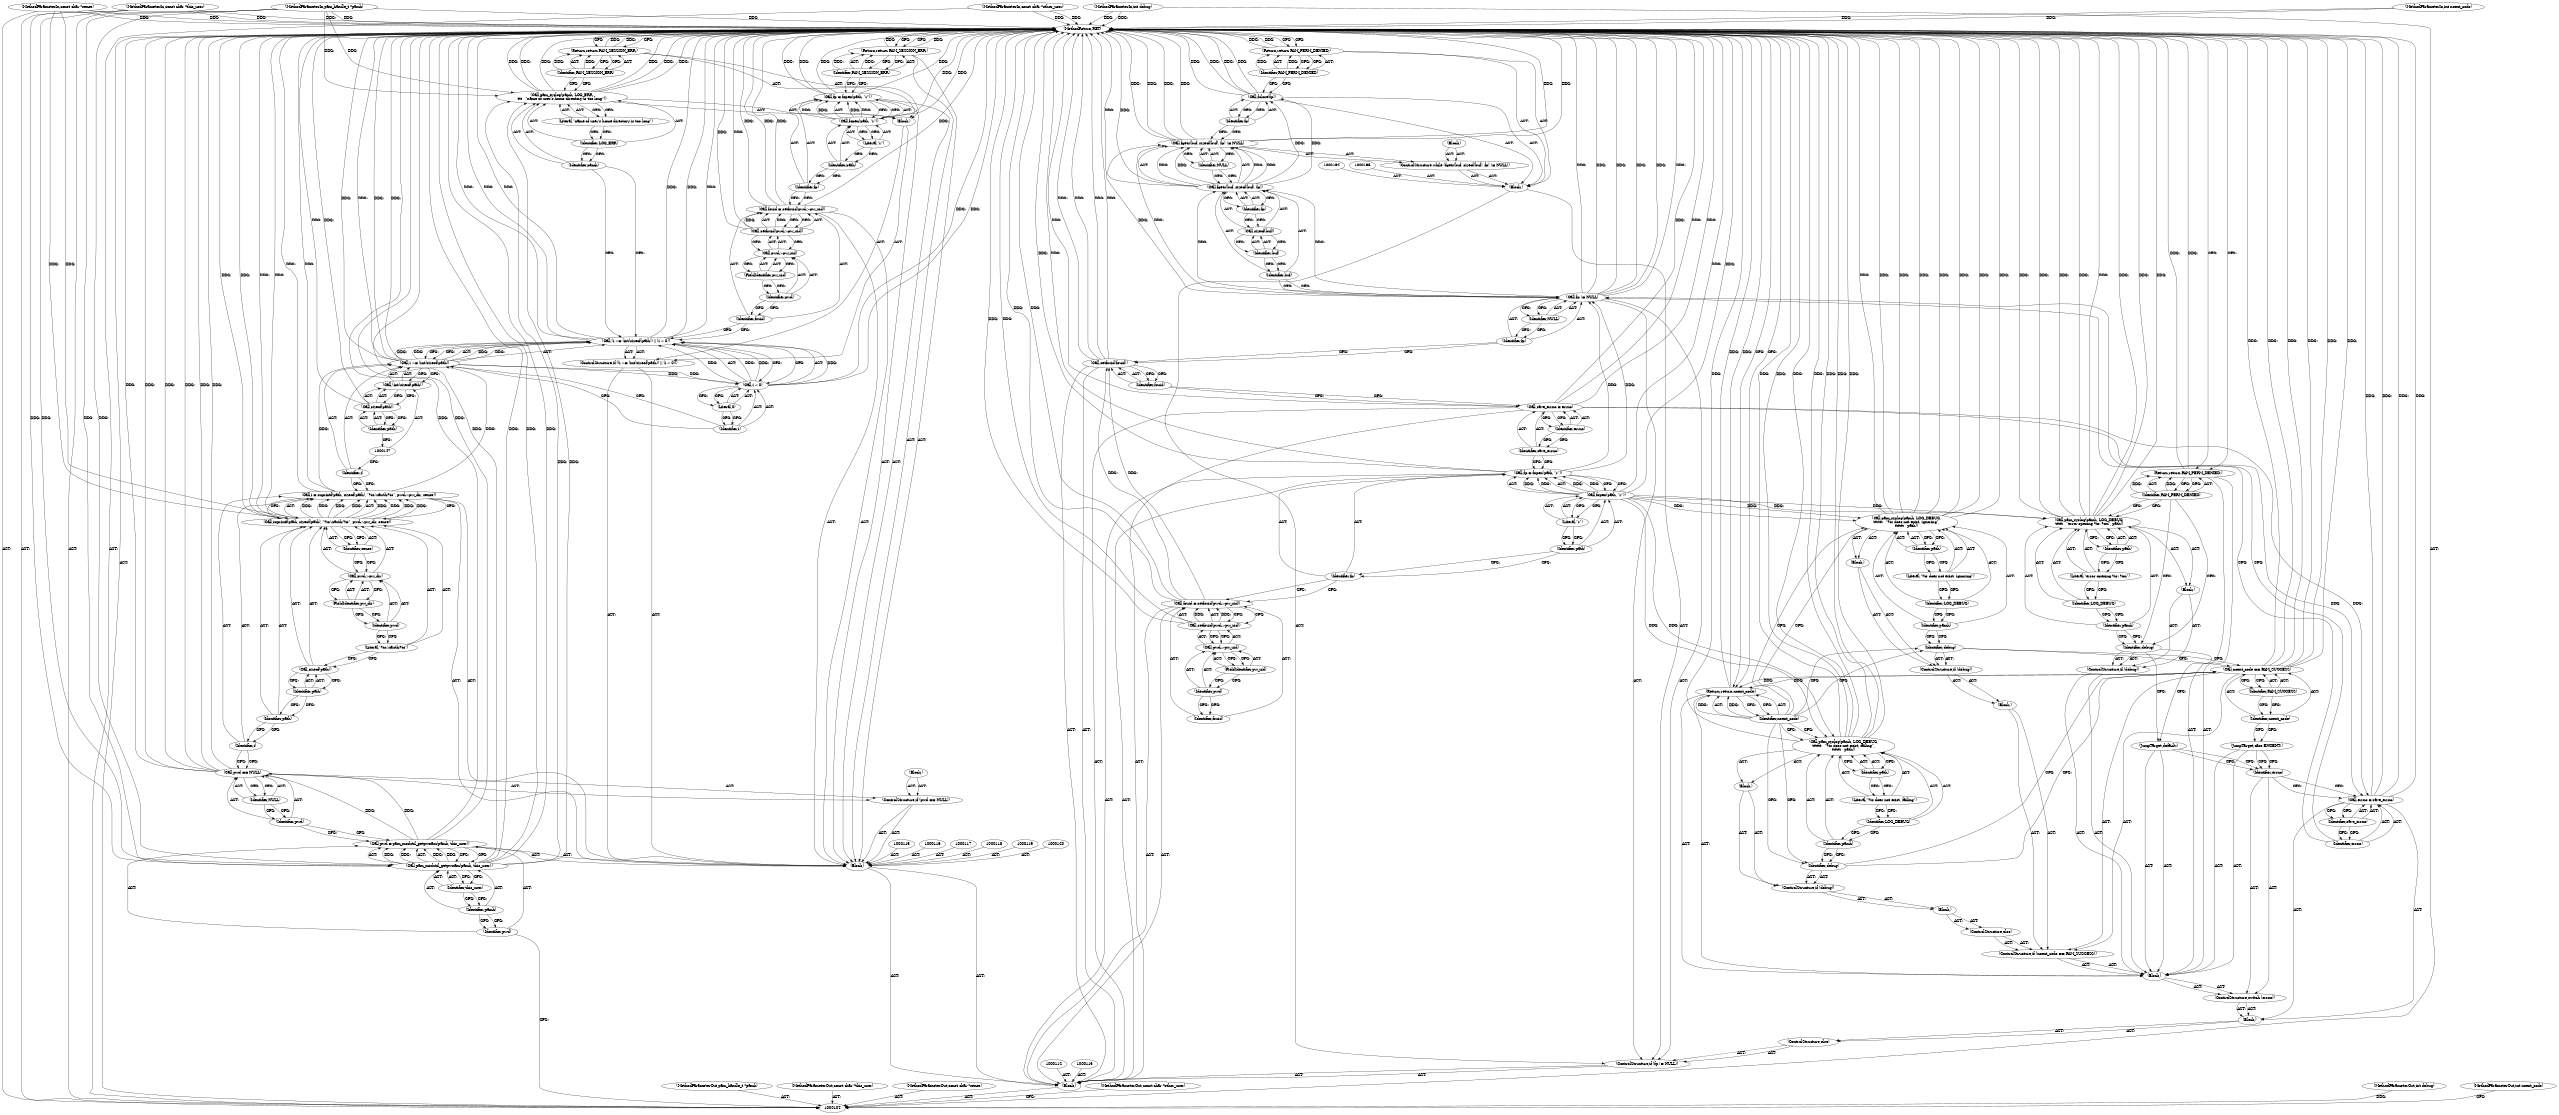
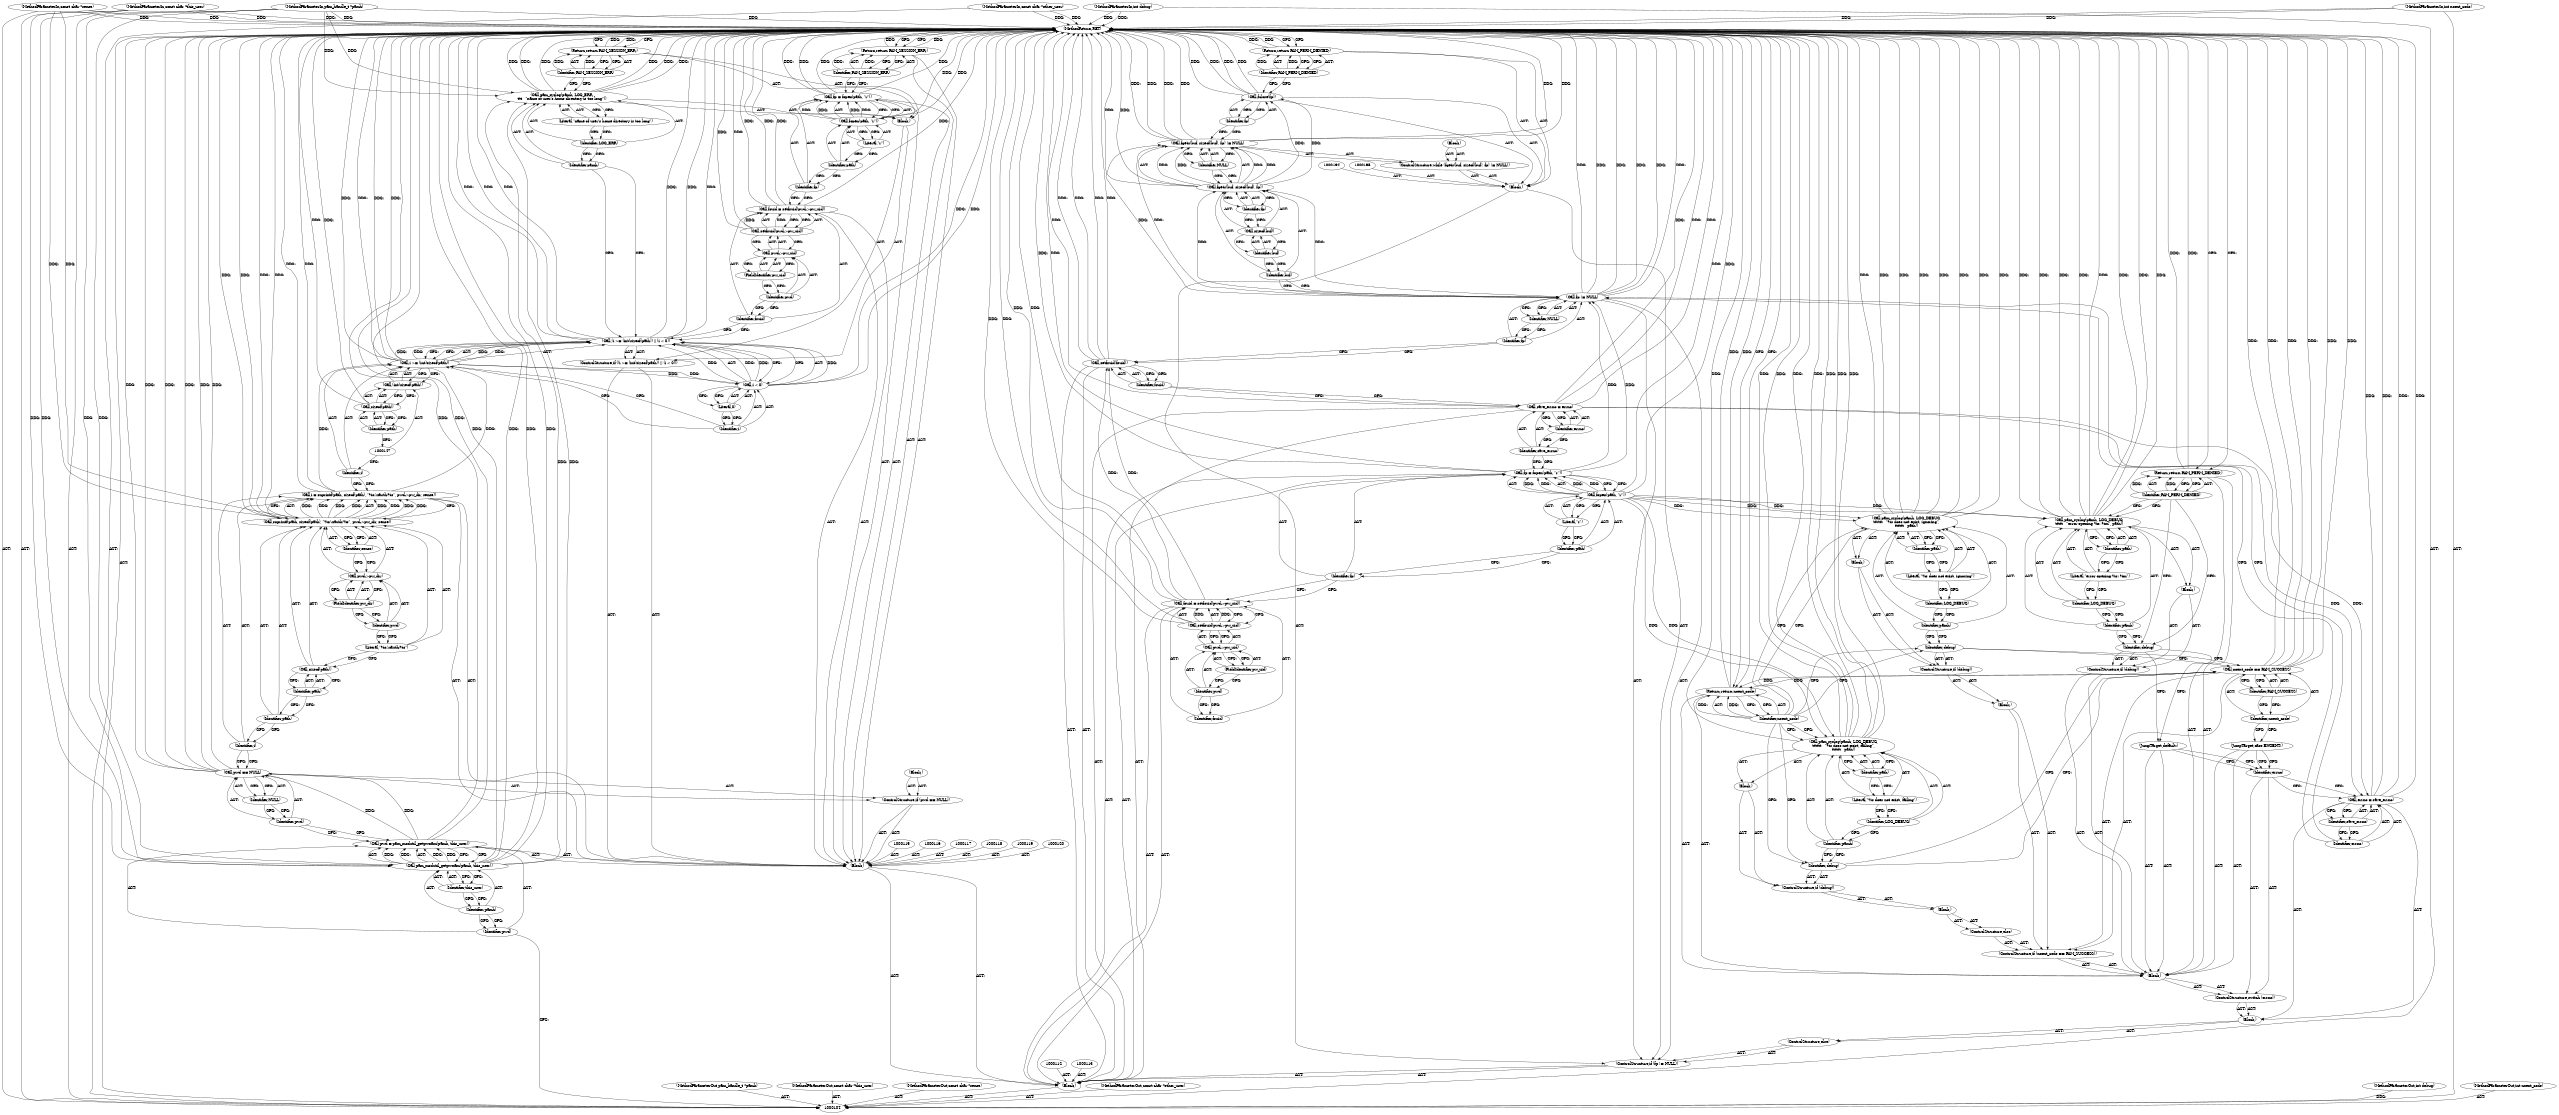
(1031, 1097) -> (1031, 1097)
(2482, 1097) -> (2482, 1097)
none -> (2396, 1098)
